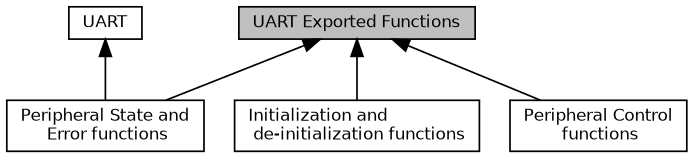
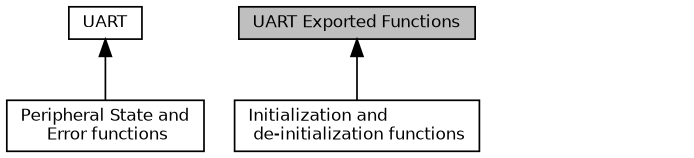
(235, 73) -> none
(598, 126) -> none
